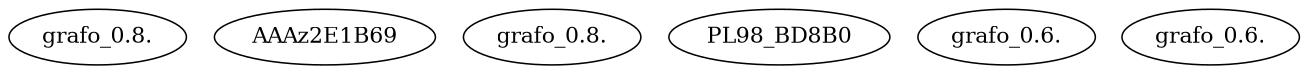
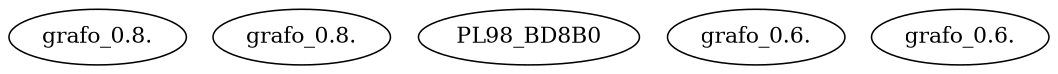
(325, 37) -> none
